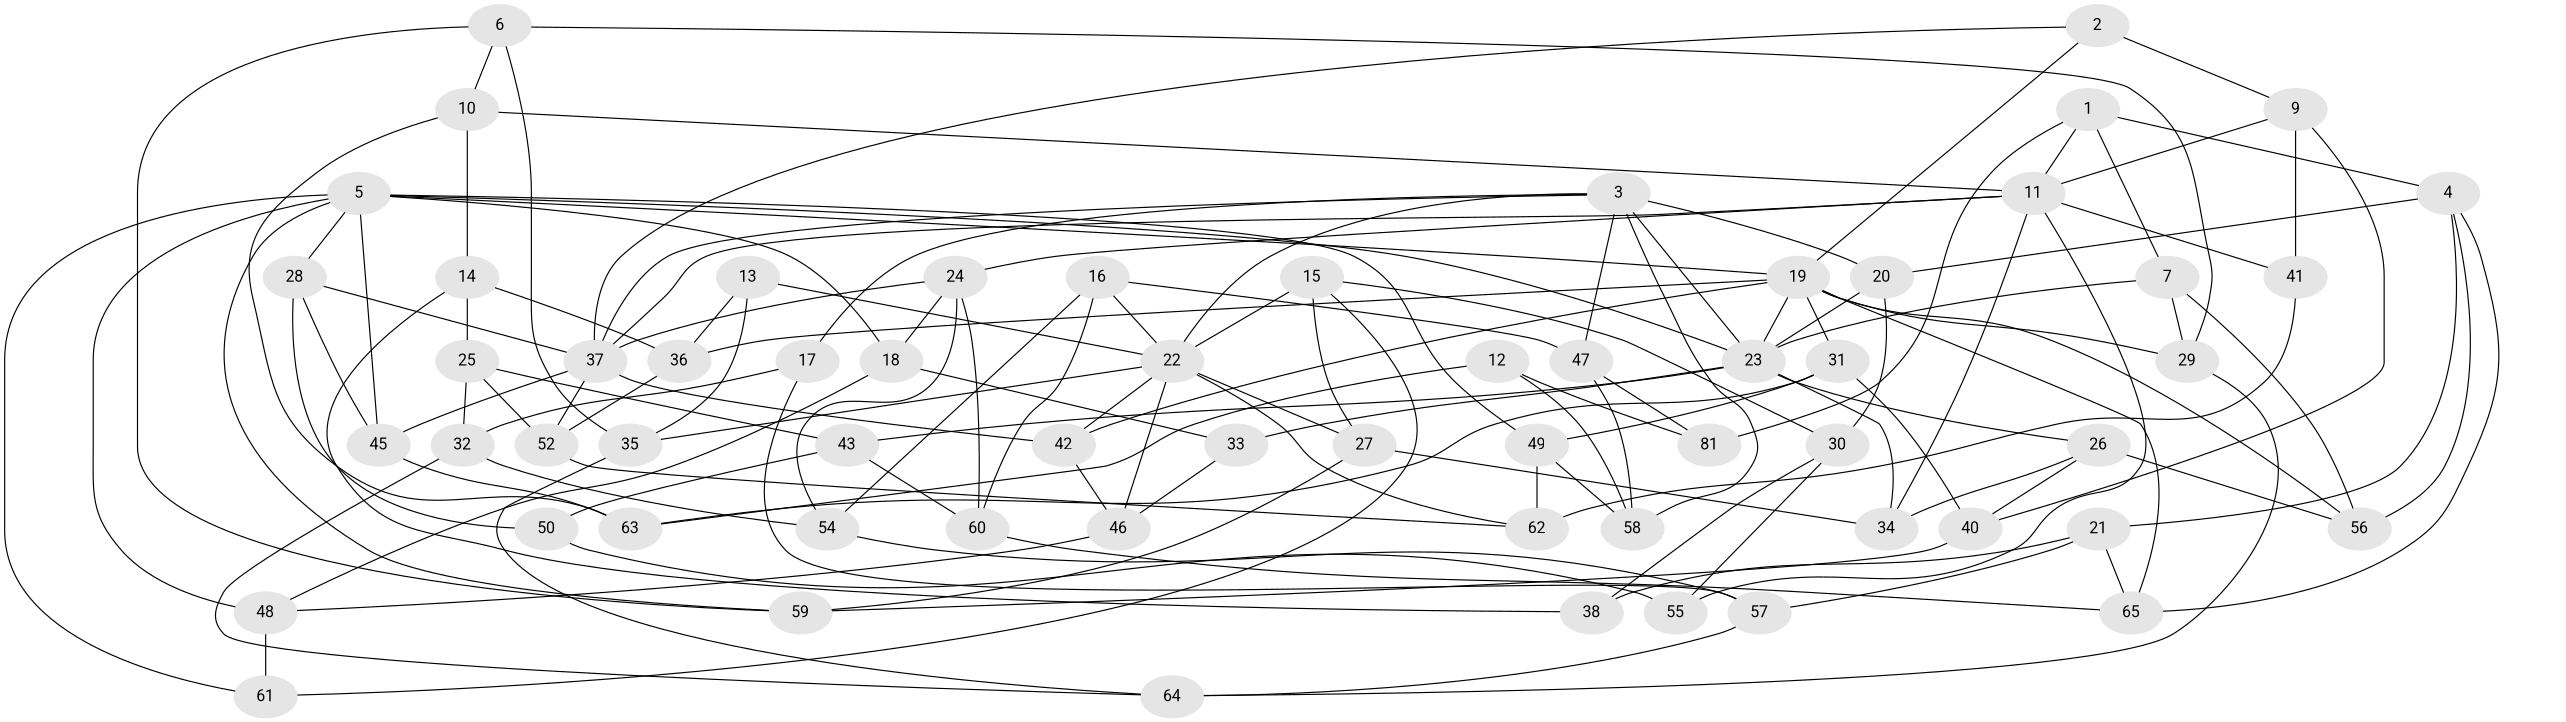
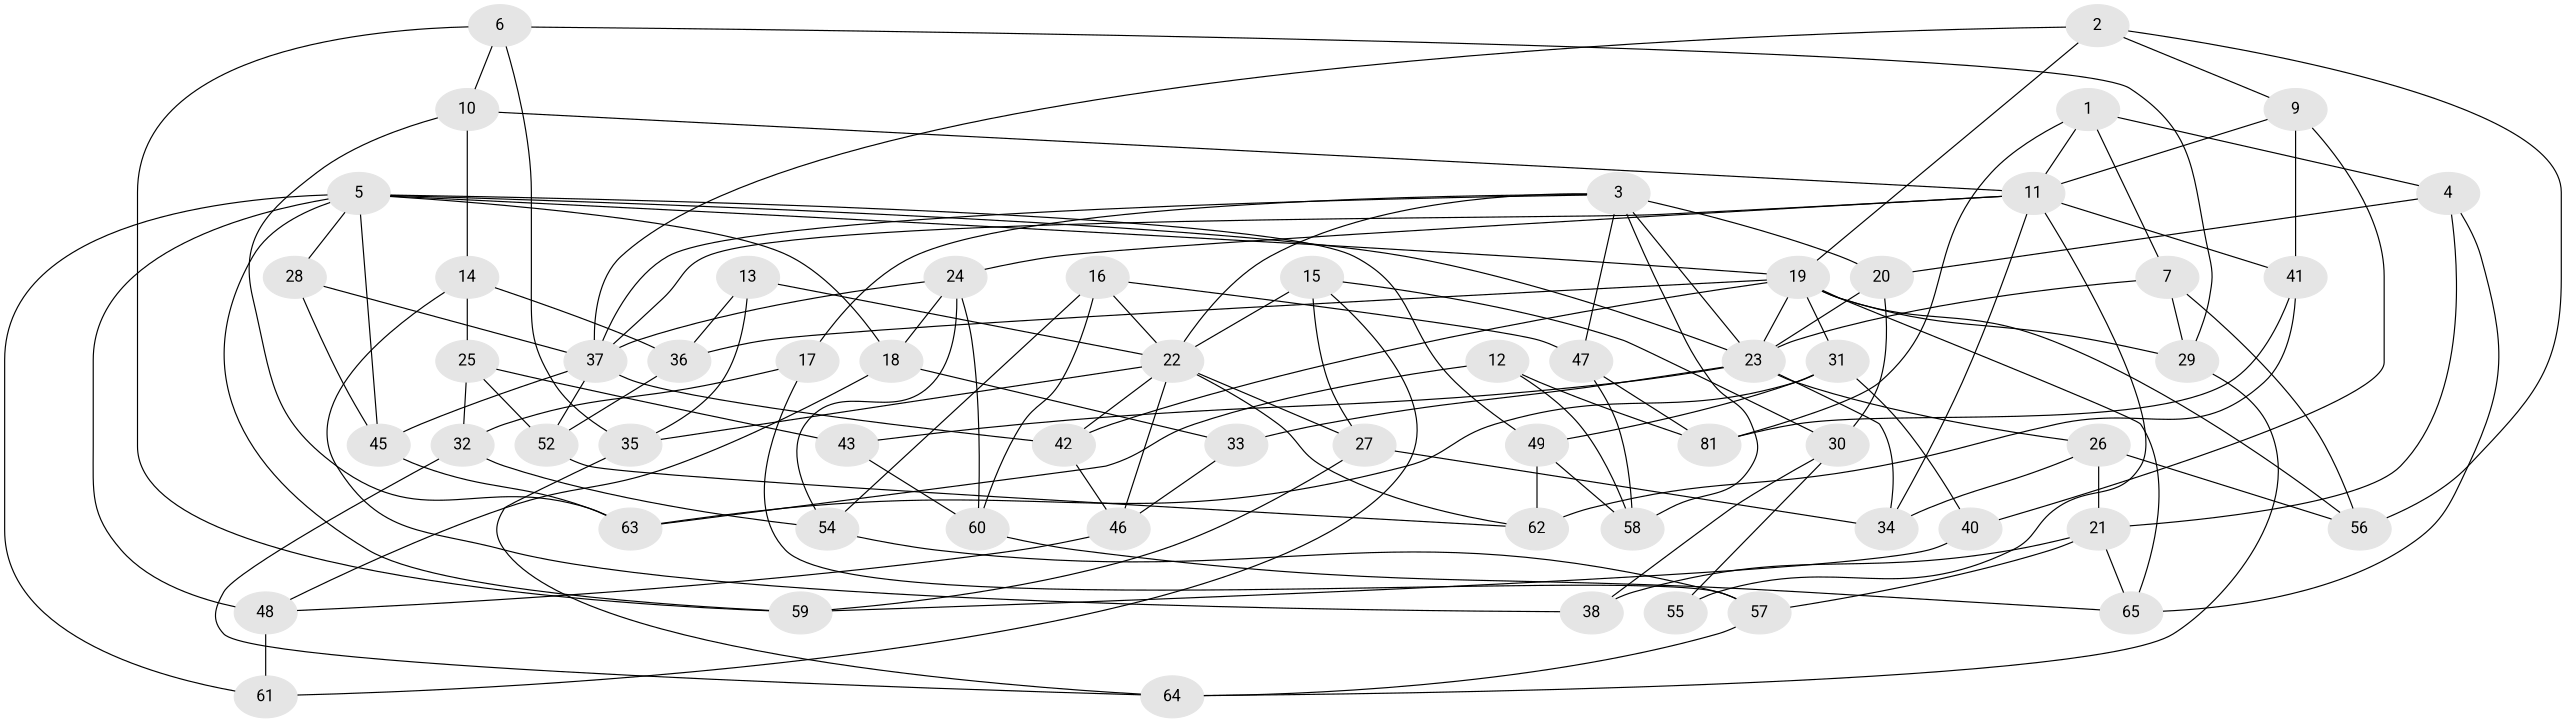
(2468, 381) -> (2544, 157)
none -> (2038, 415)
(2034, 487) -> (2099, 482)
(547, 529) -> none
